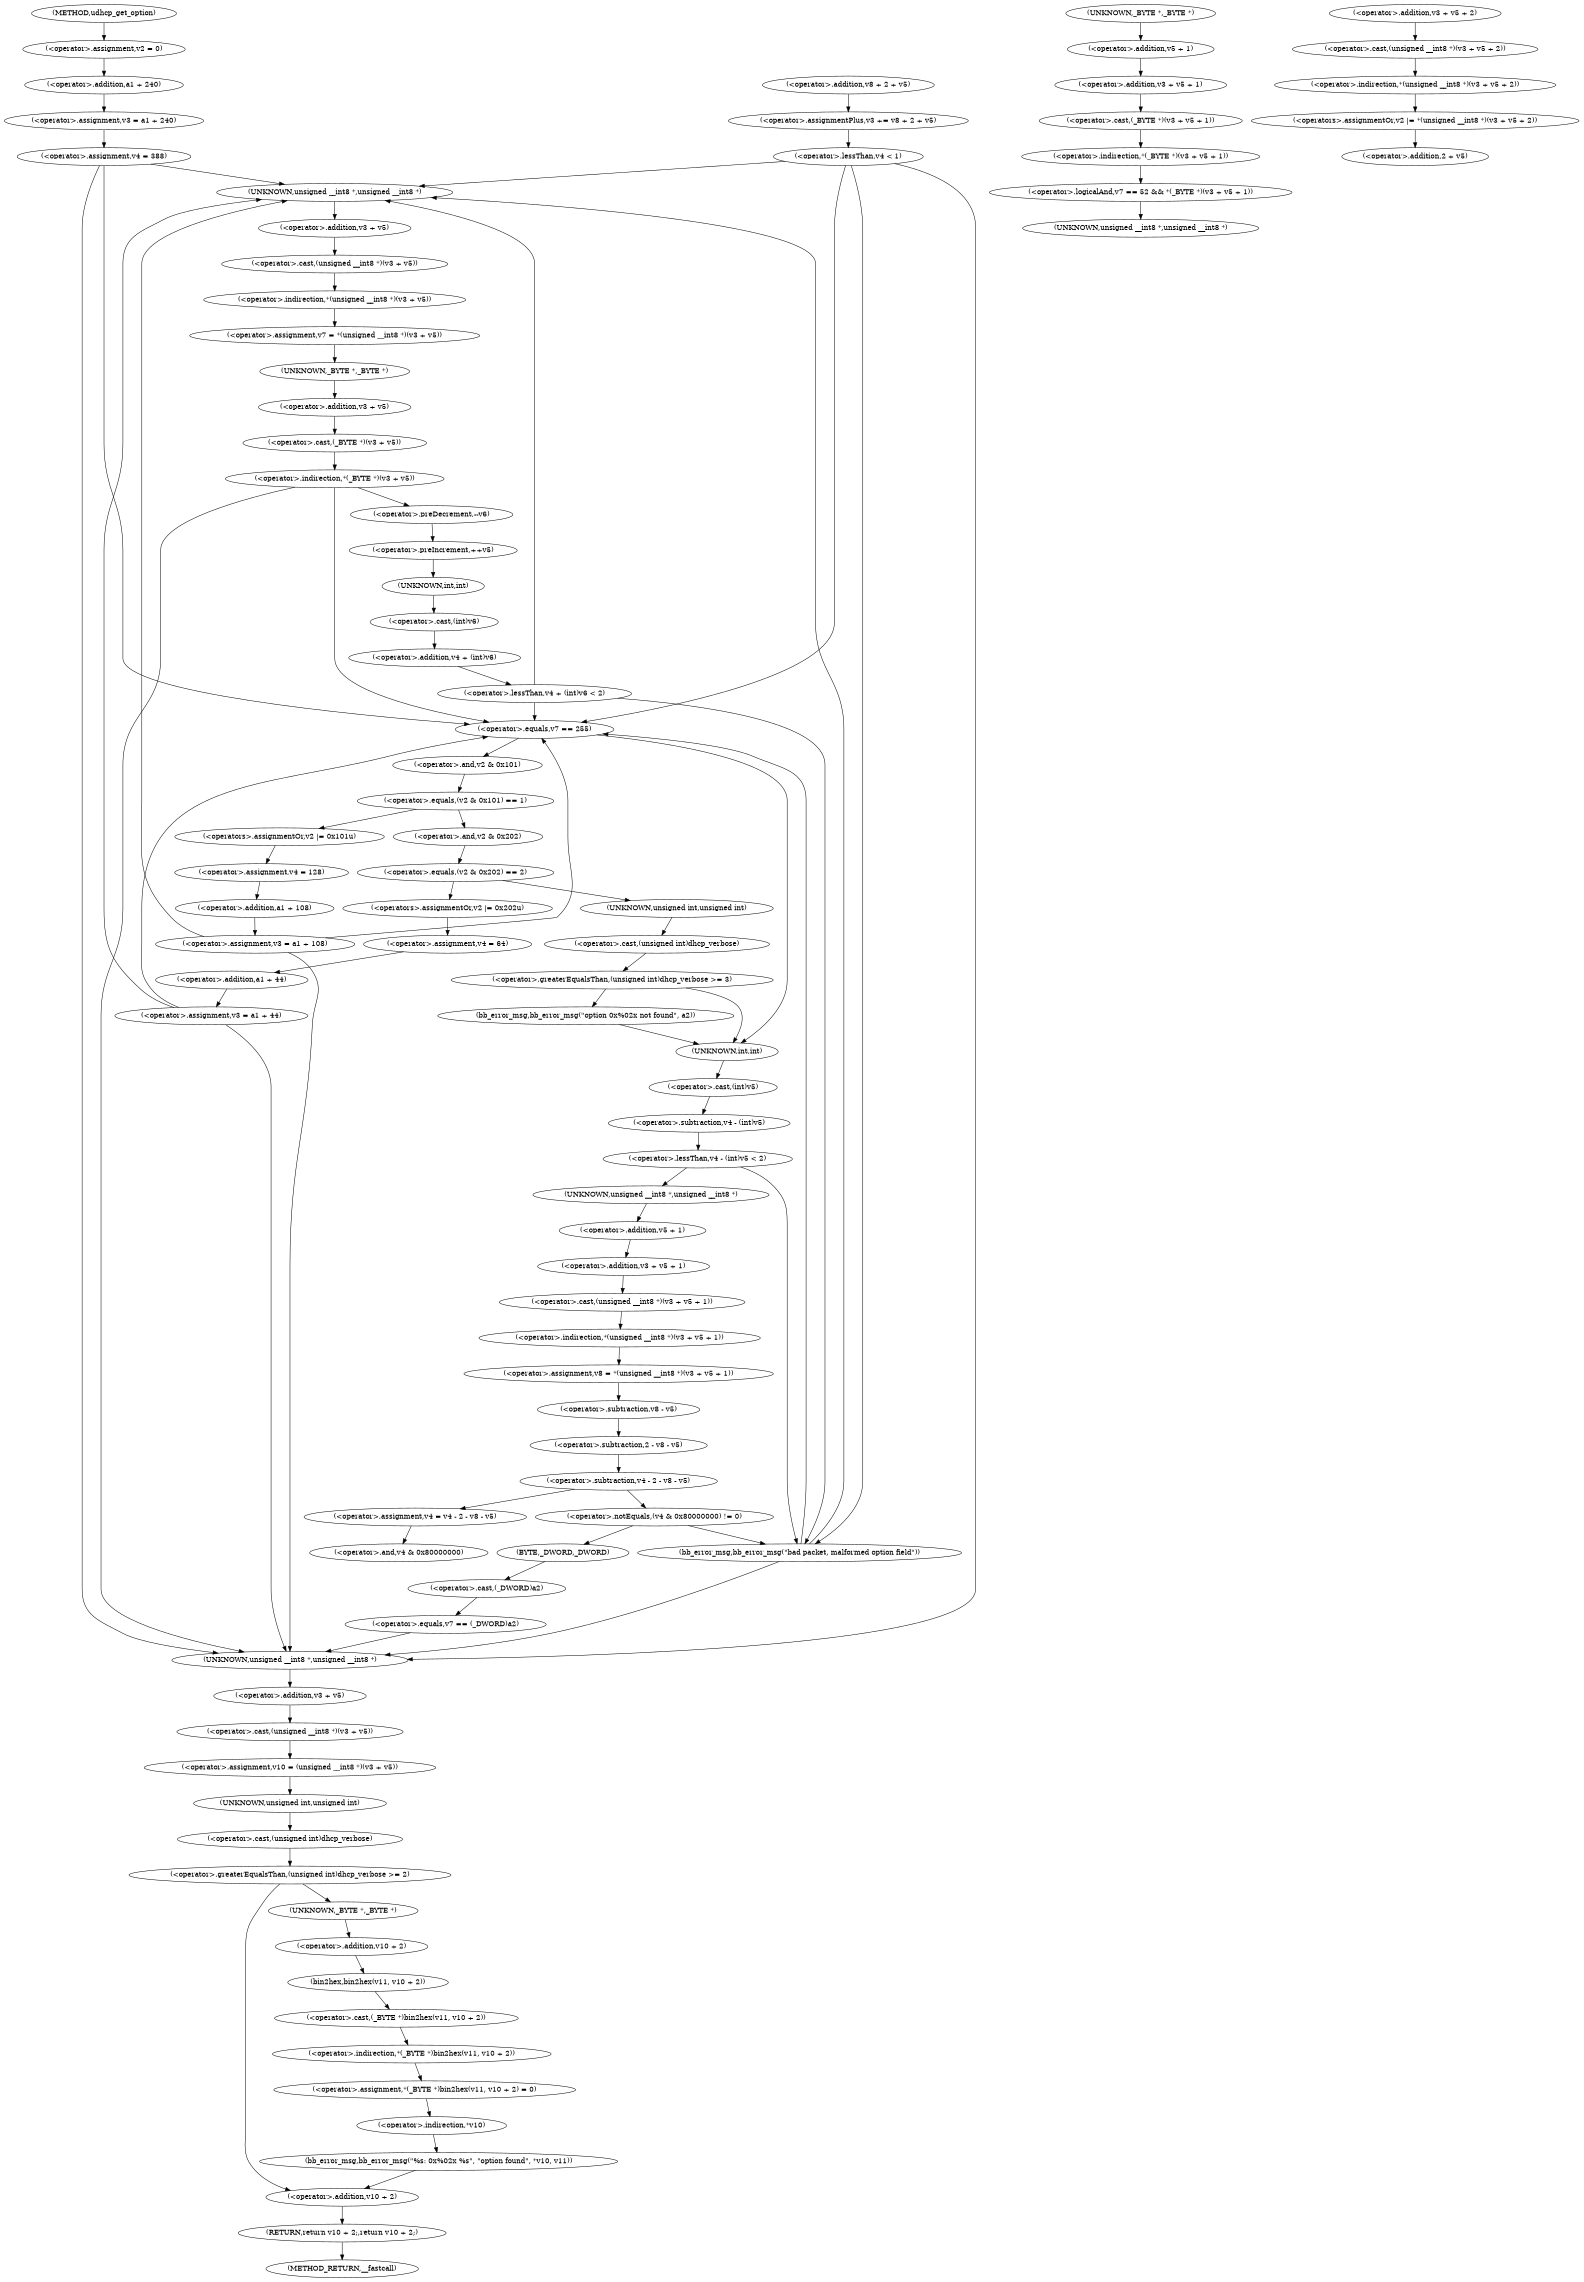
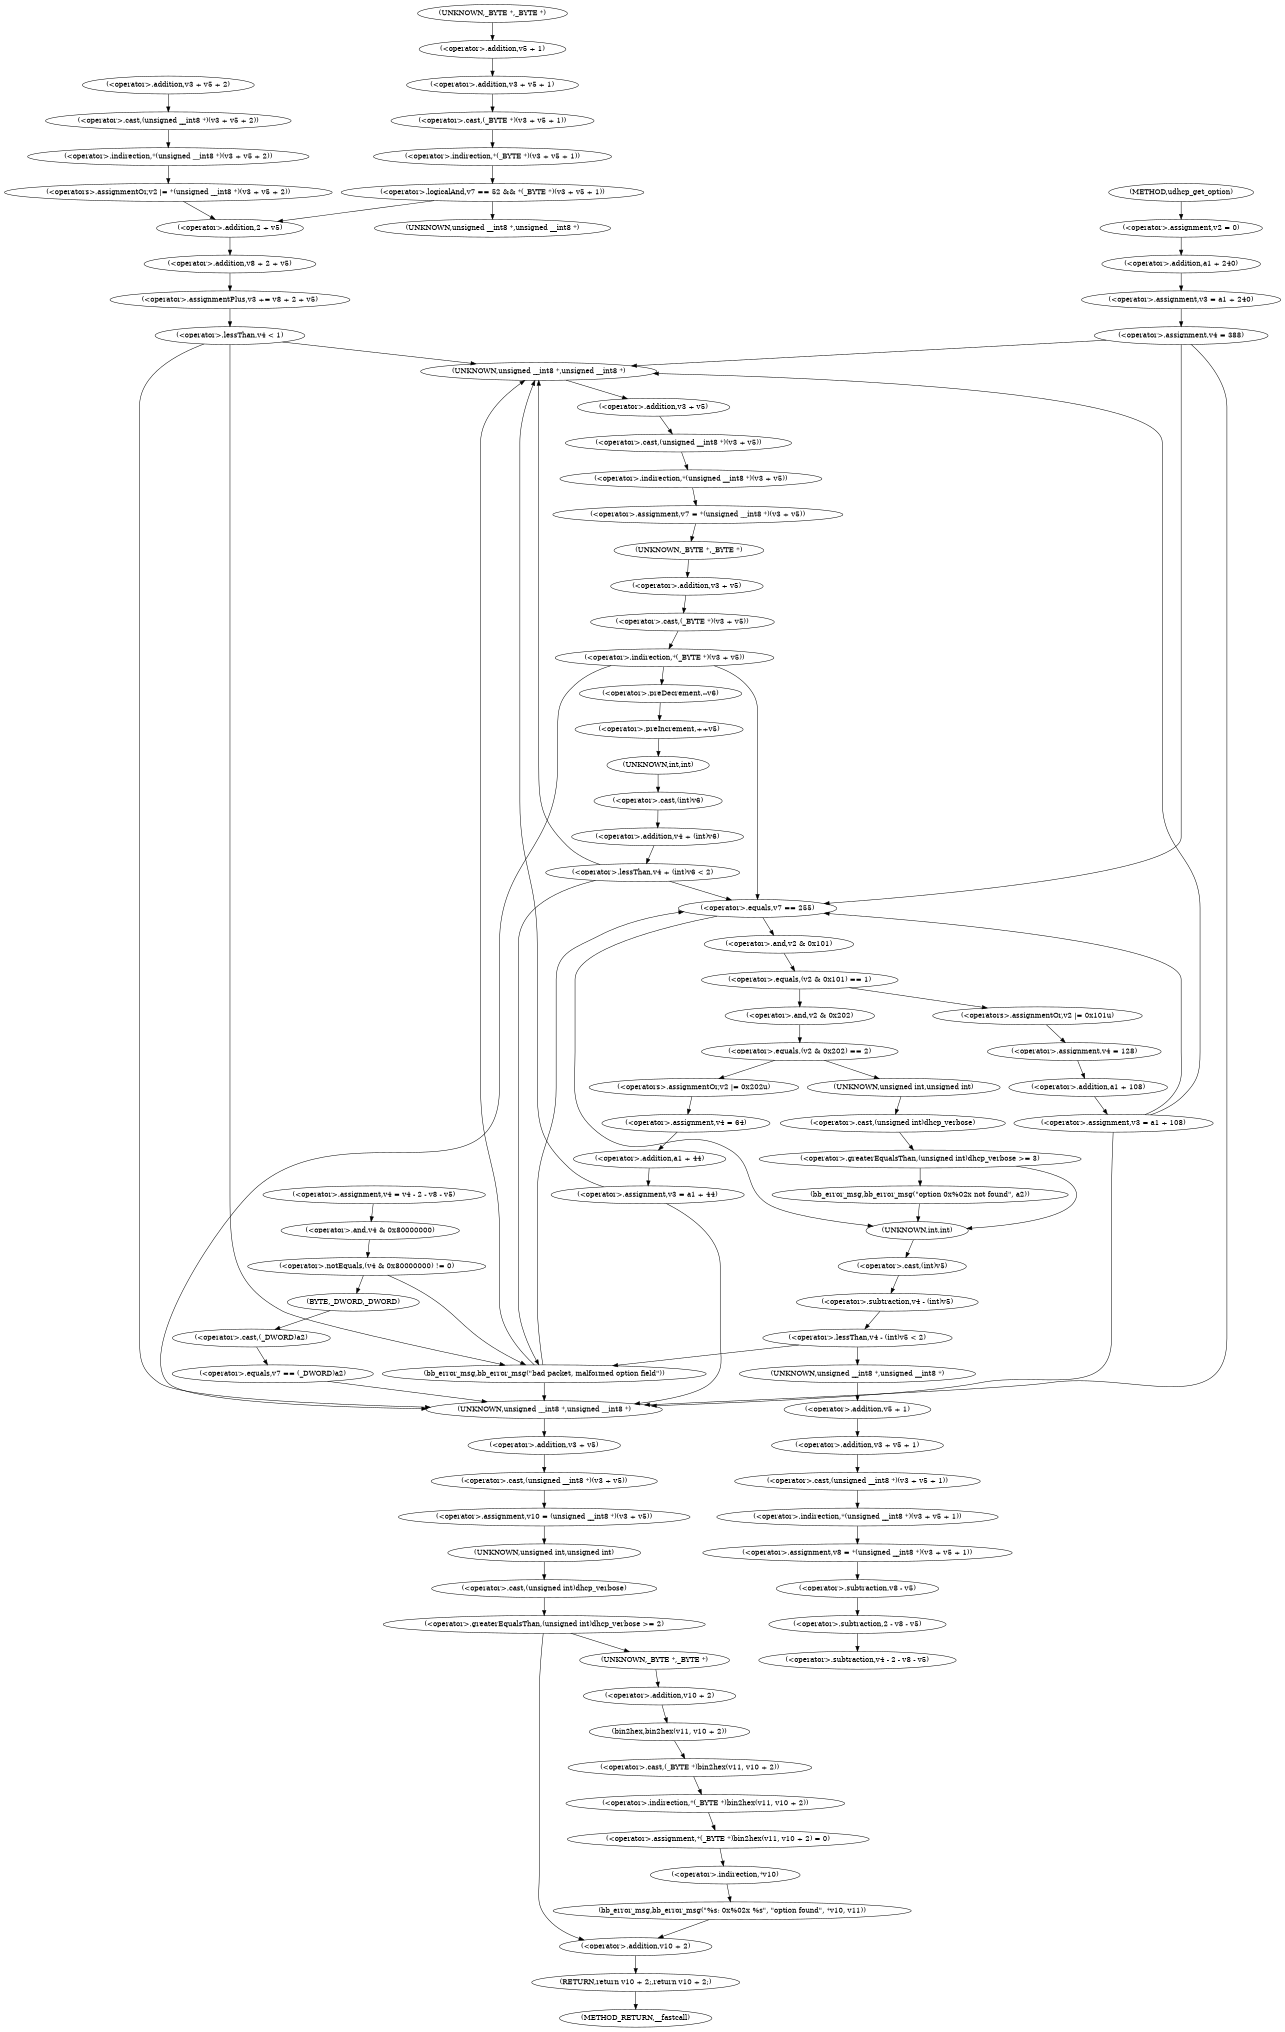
none -> (358, 211)
none -> (230, 244)
(834, 532) -> none
(222, 794) -> none
(635, 1497) -> (369, 1246)
(520, 1499) -> none
